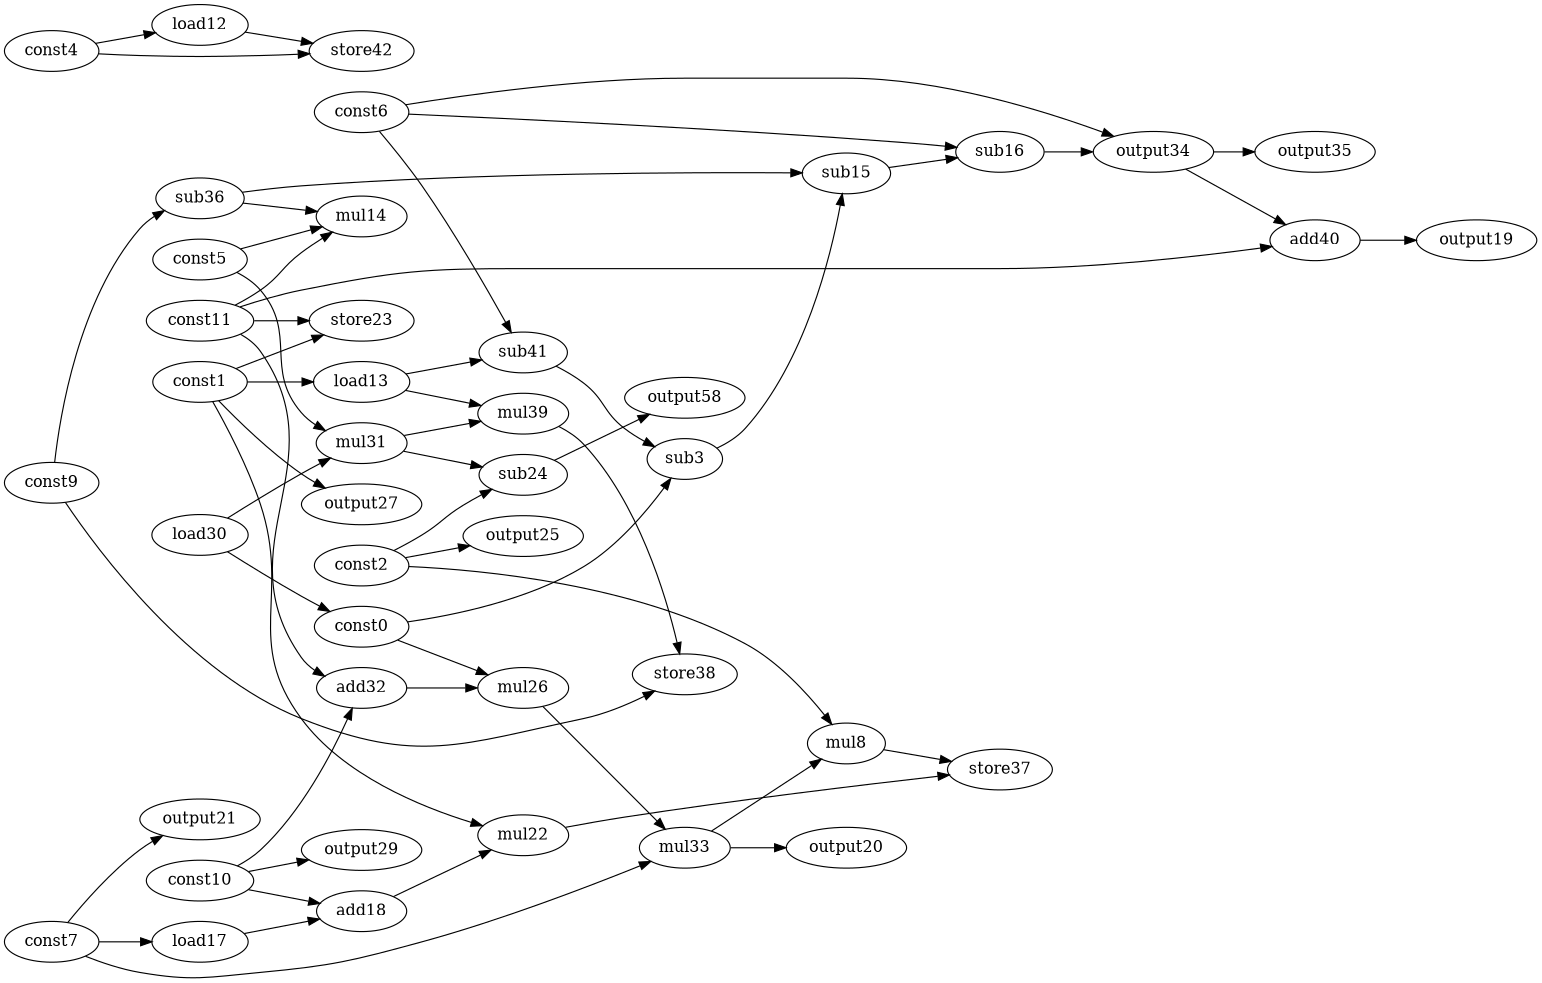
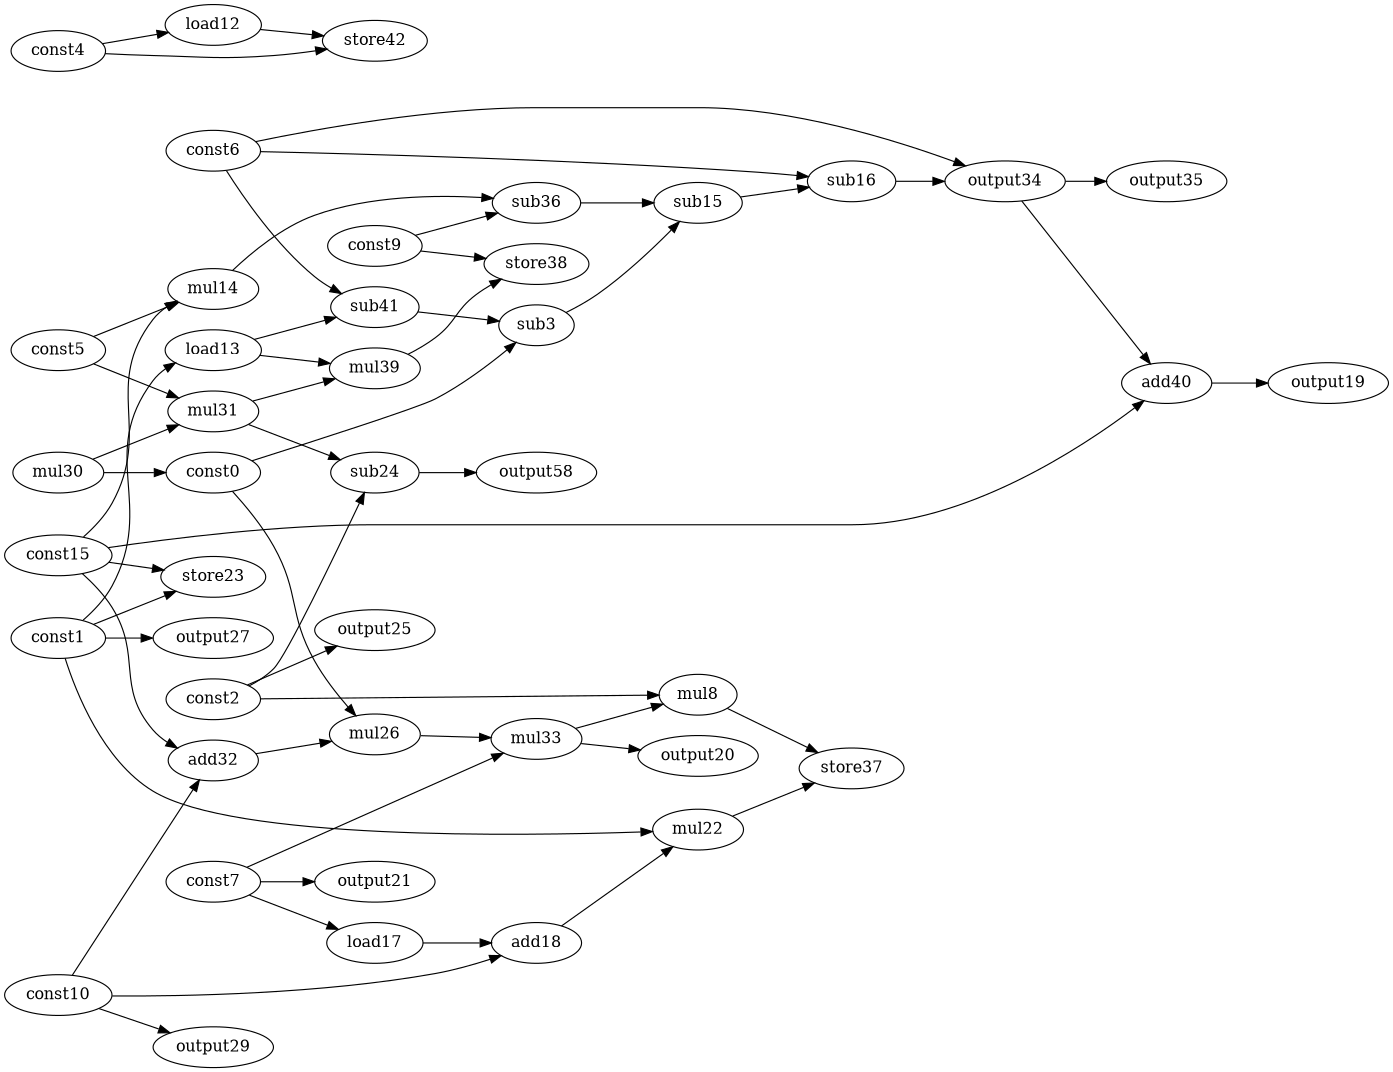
(274, 207) -> (348, 206)
(200, 321) -> (58, 555)
(200, 535) -> (58, 473)
